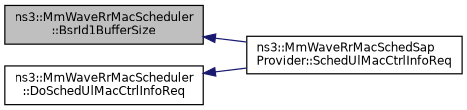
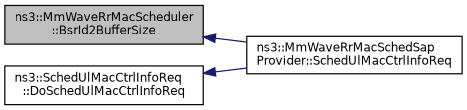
(104, 25) -> (104, 25)
(104, 85) -> (104, 85)
